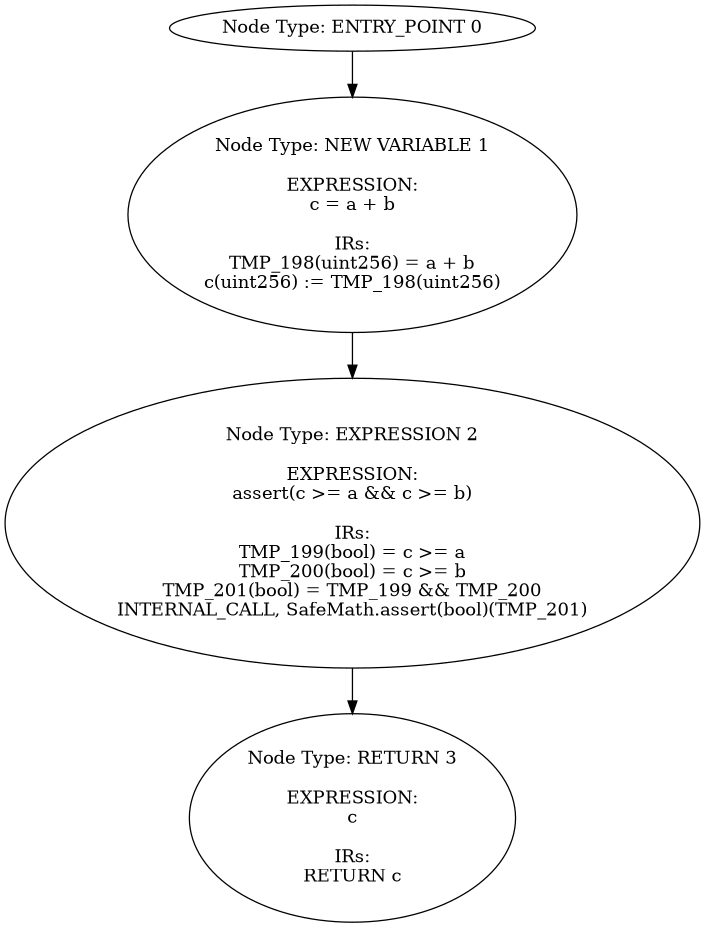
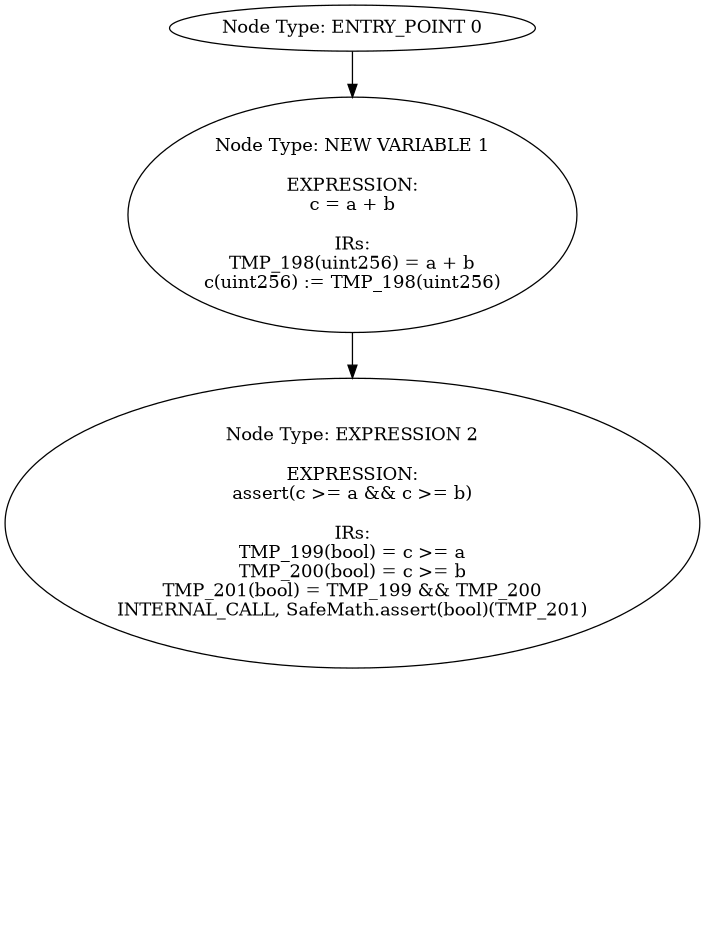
(352, 818) -> none
